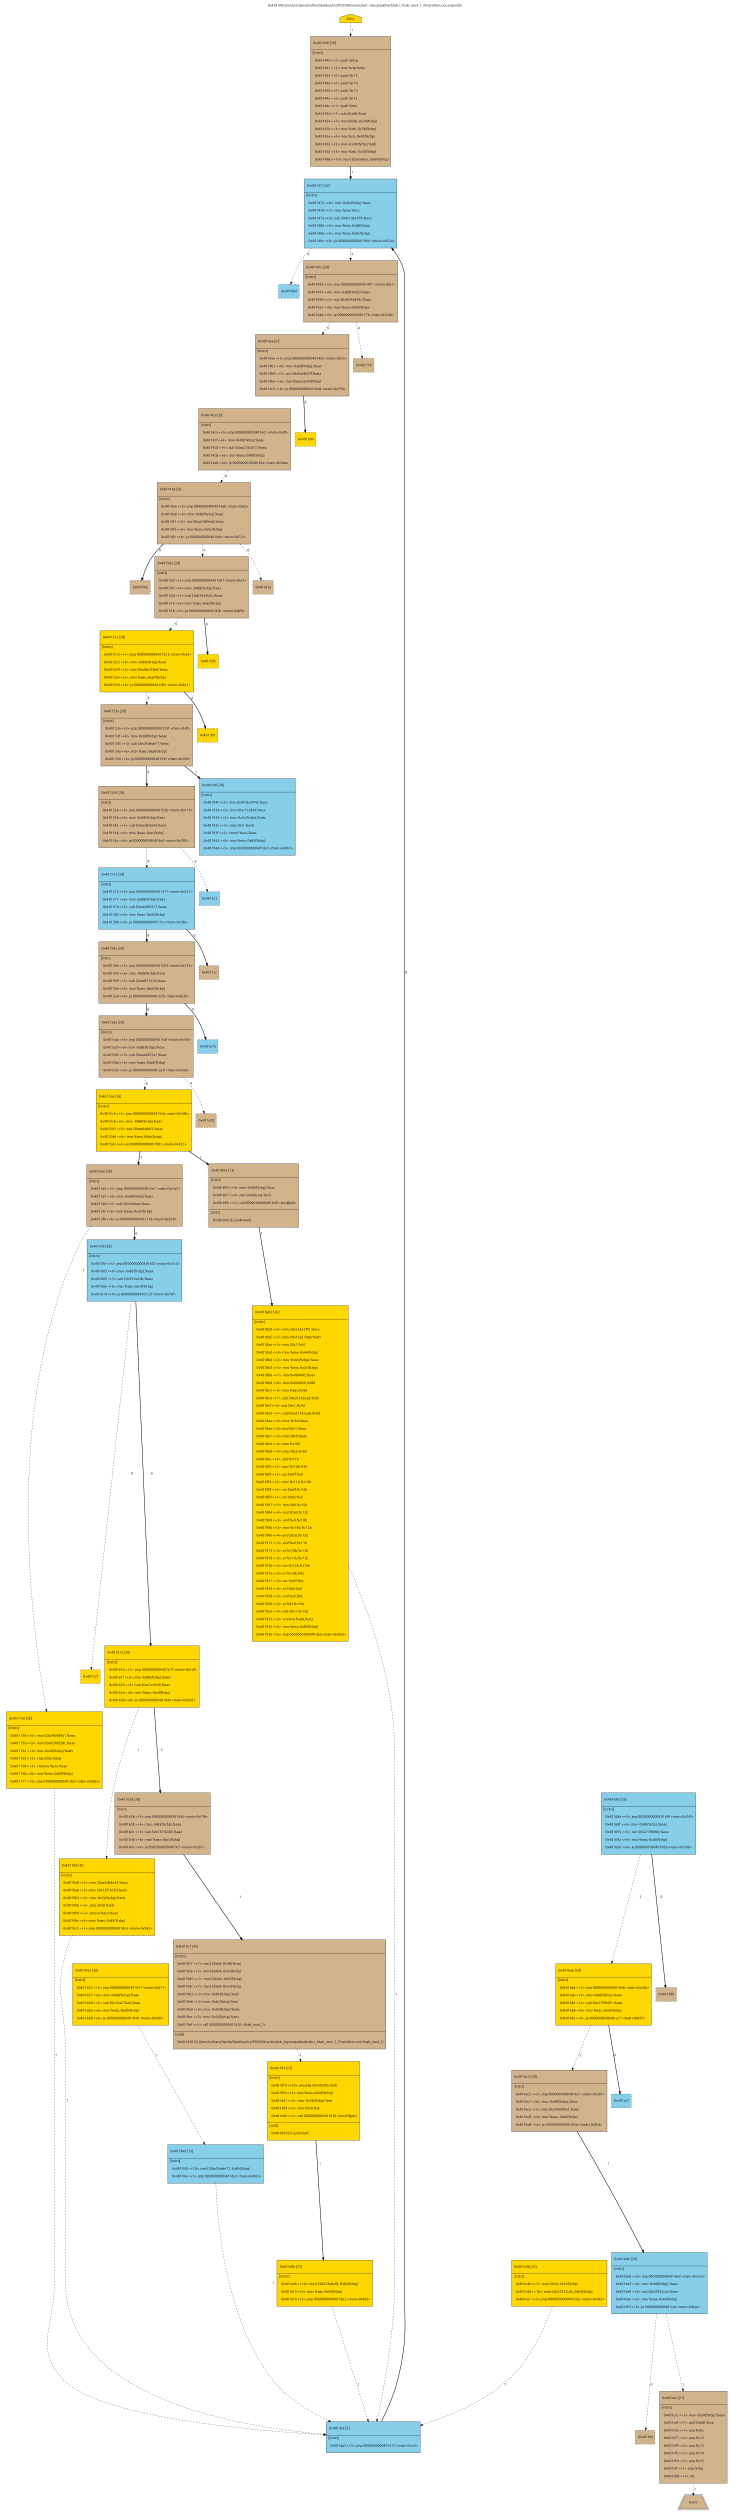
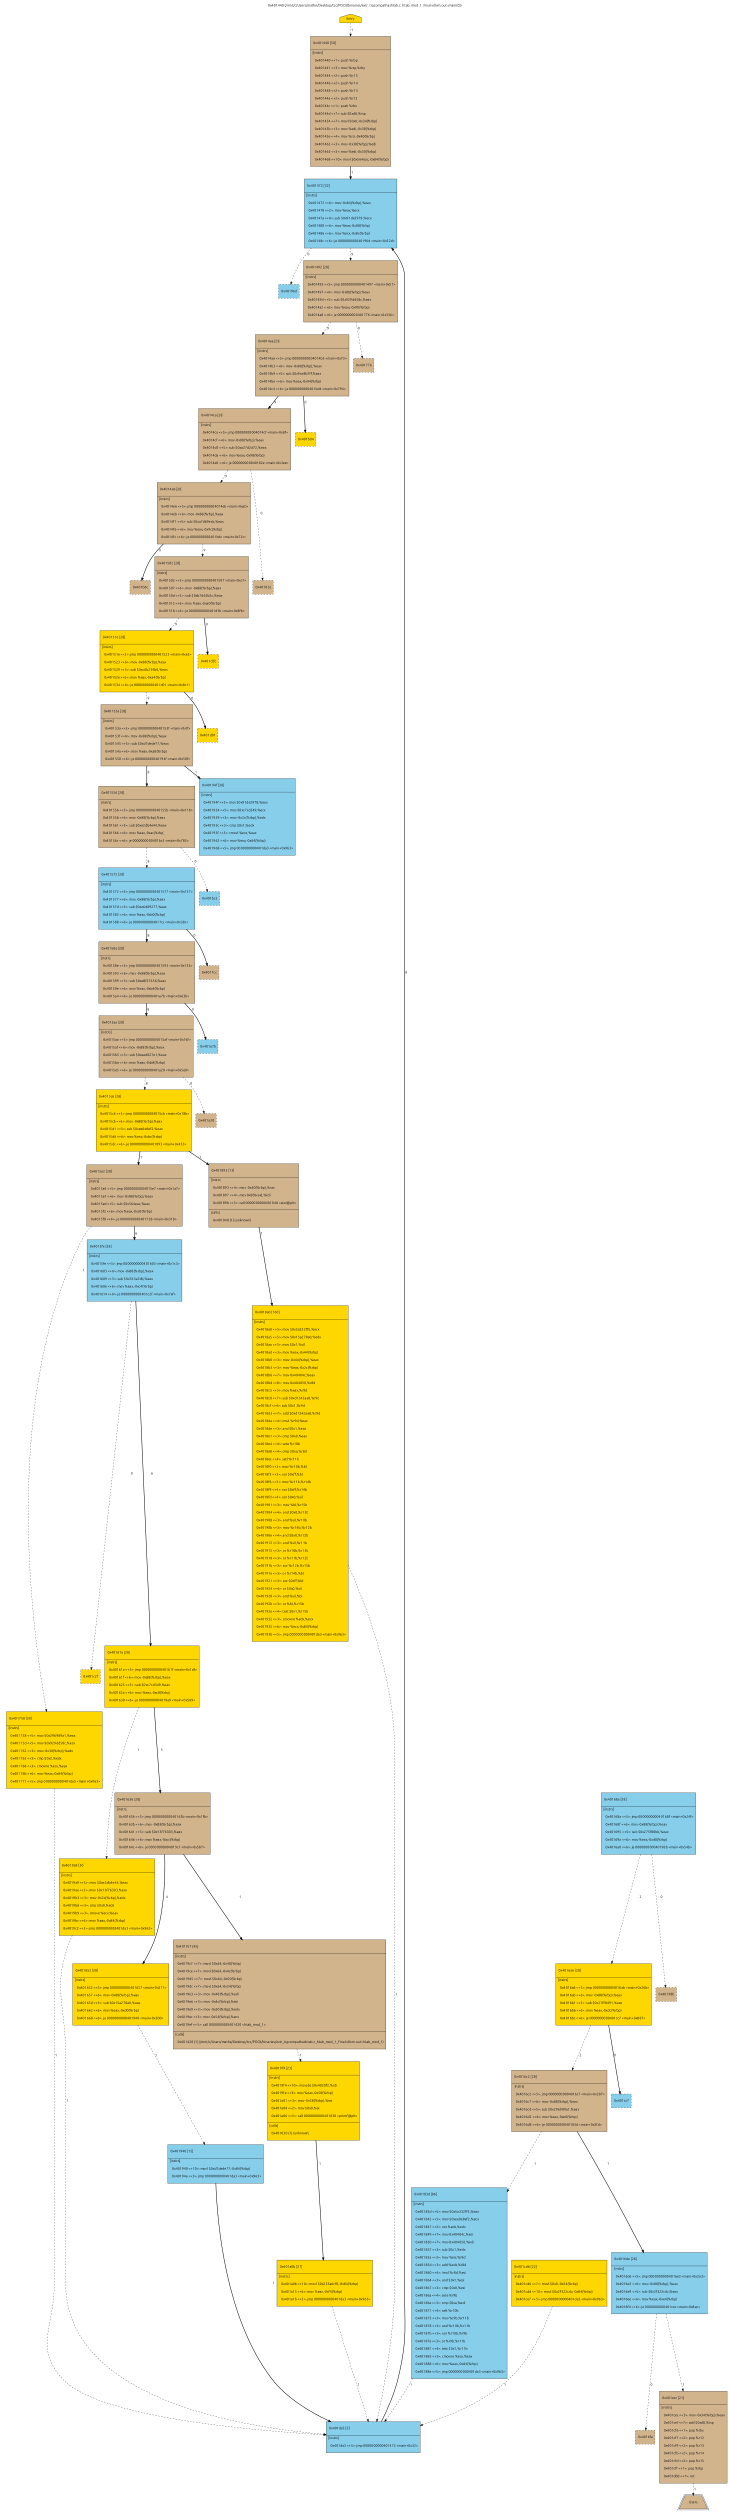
none -> (274, 401)
(253, 560) -> (258, 524)
none -> (162, 1910)
(658, 1920) -> (658, 1920)
none -> (459, 2283)
(240, 2319) -> (240, 2319)
